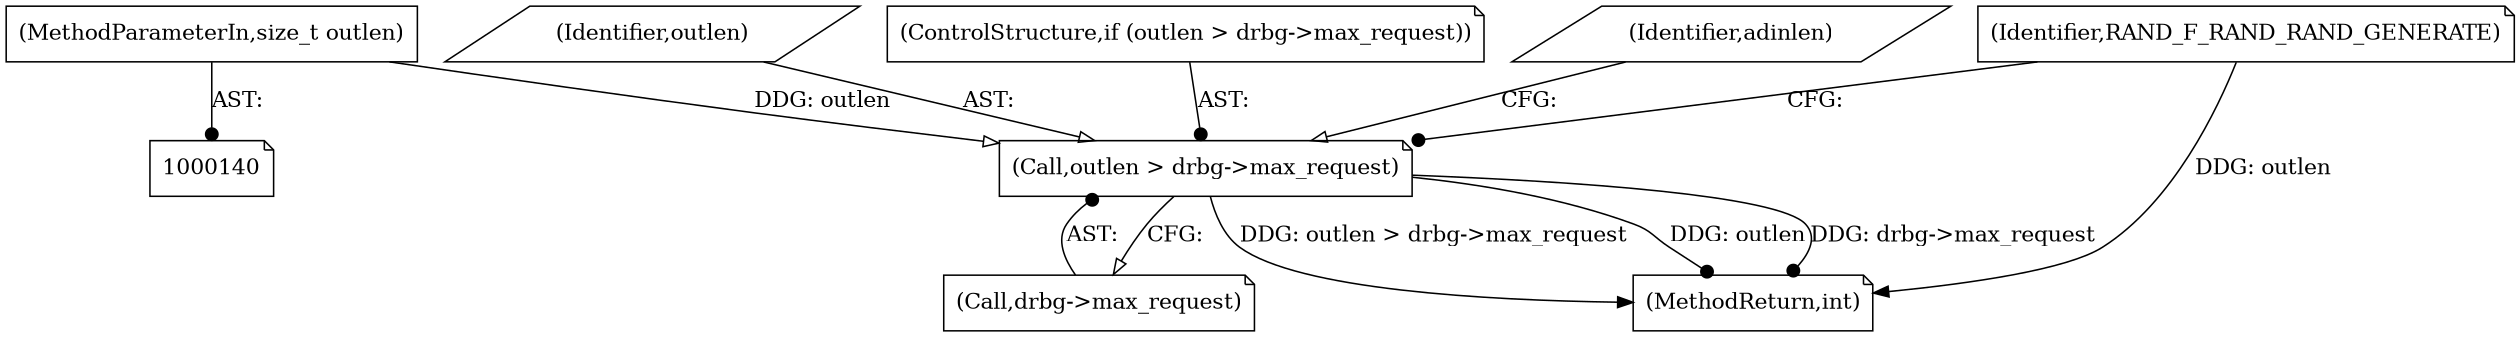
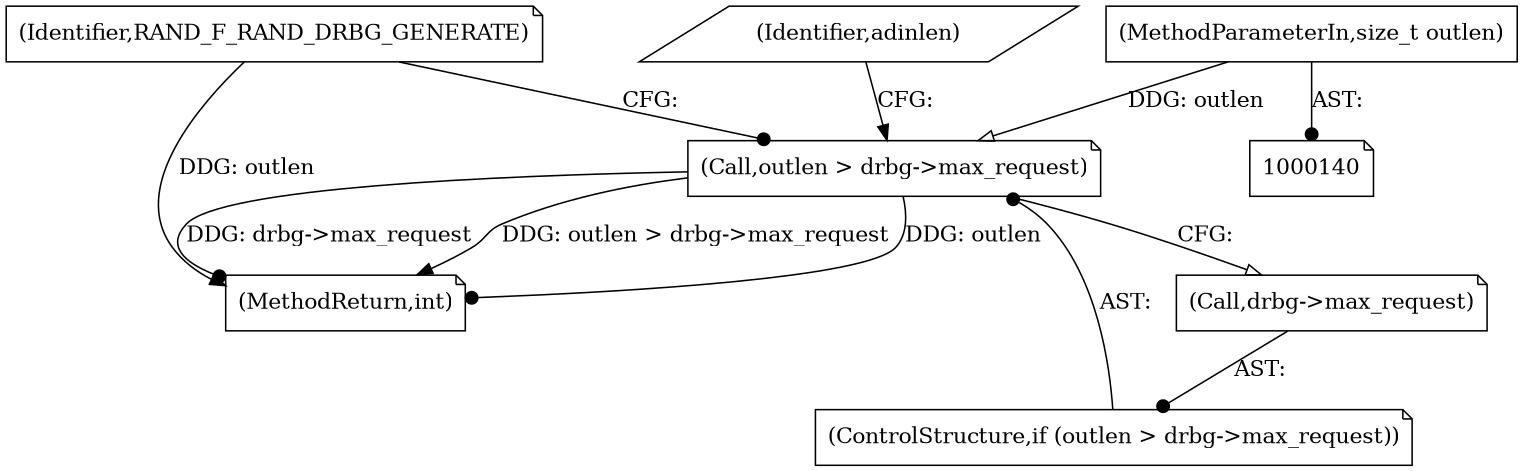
(652, 34) -> none
(2246, 34) -> (274, 34)
(1476, 99) -> (874, 94)
(1062, 236) -> (1228, 367)
